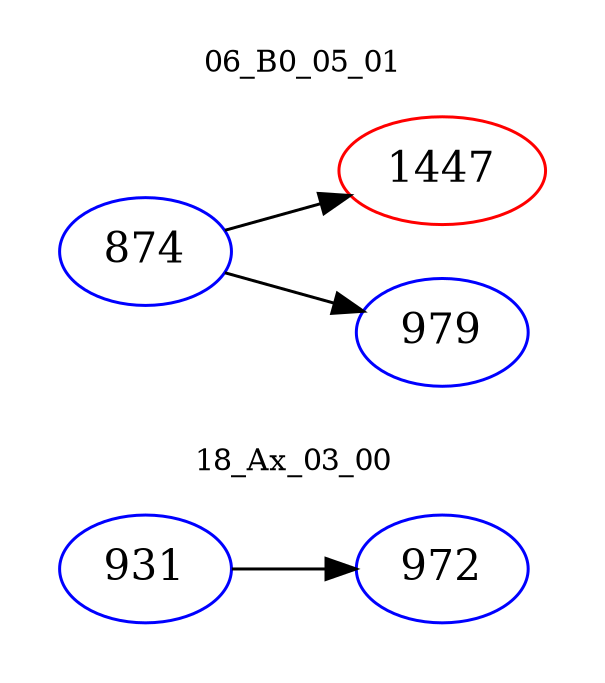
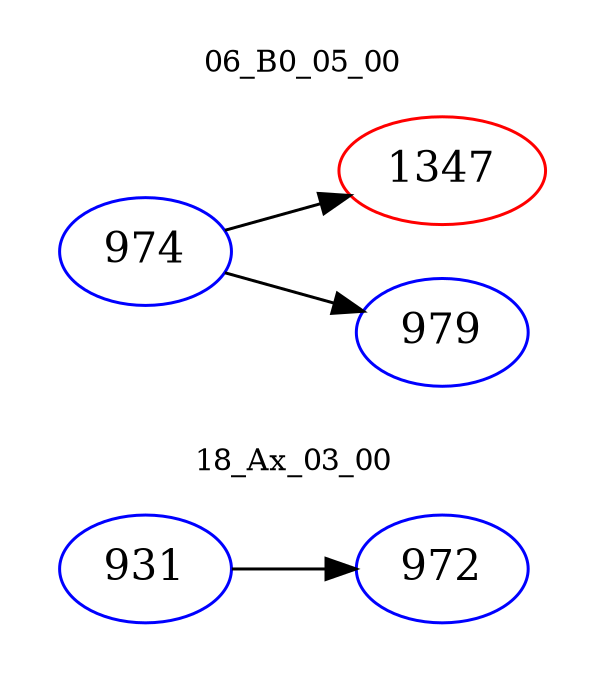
(303, 64) -> (303, 64)
(442, 171) -> (442, 171)
(146, 252) -> (146, 252)
